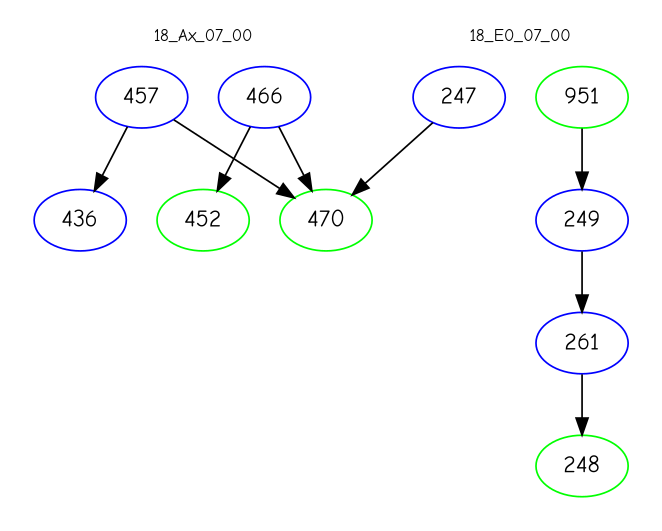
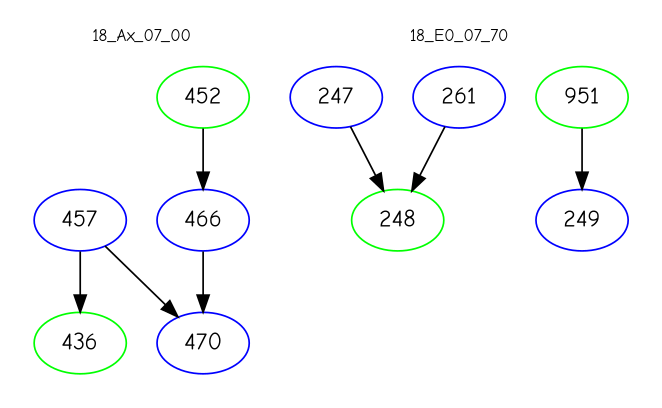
(521, 37) -> (459, 37)
(411, 142) -> (363, 151)
(239, 149) -> (203, 150)
(80, 220) -> (80, 343)
(326, 220) -> (203, 343)
(582, 273) -> none
